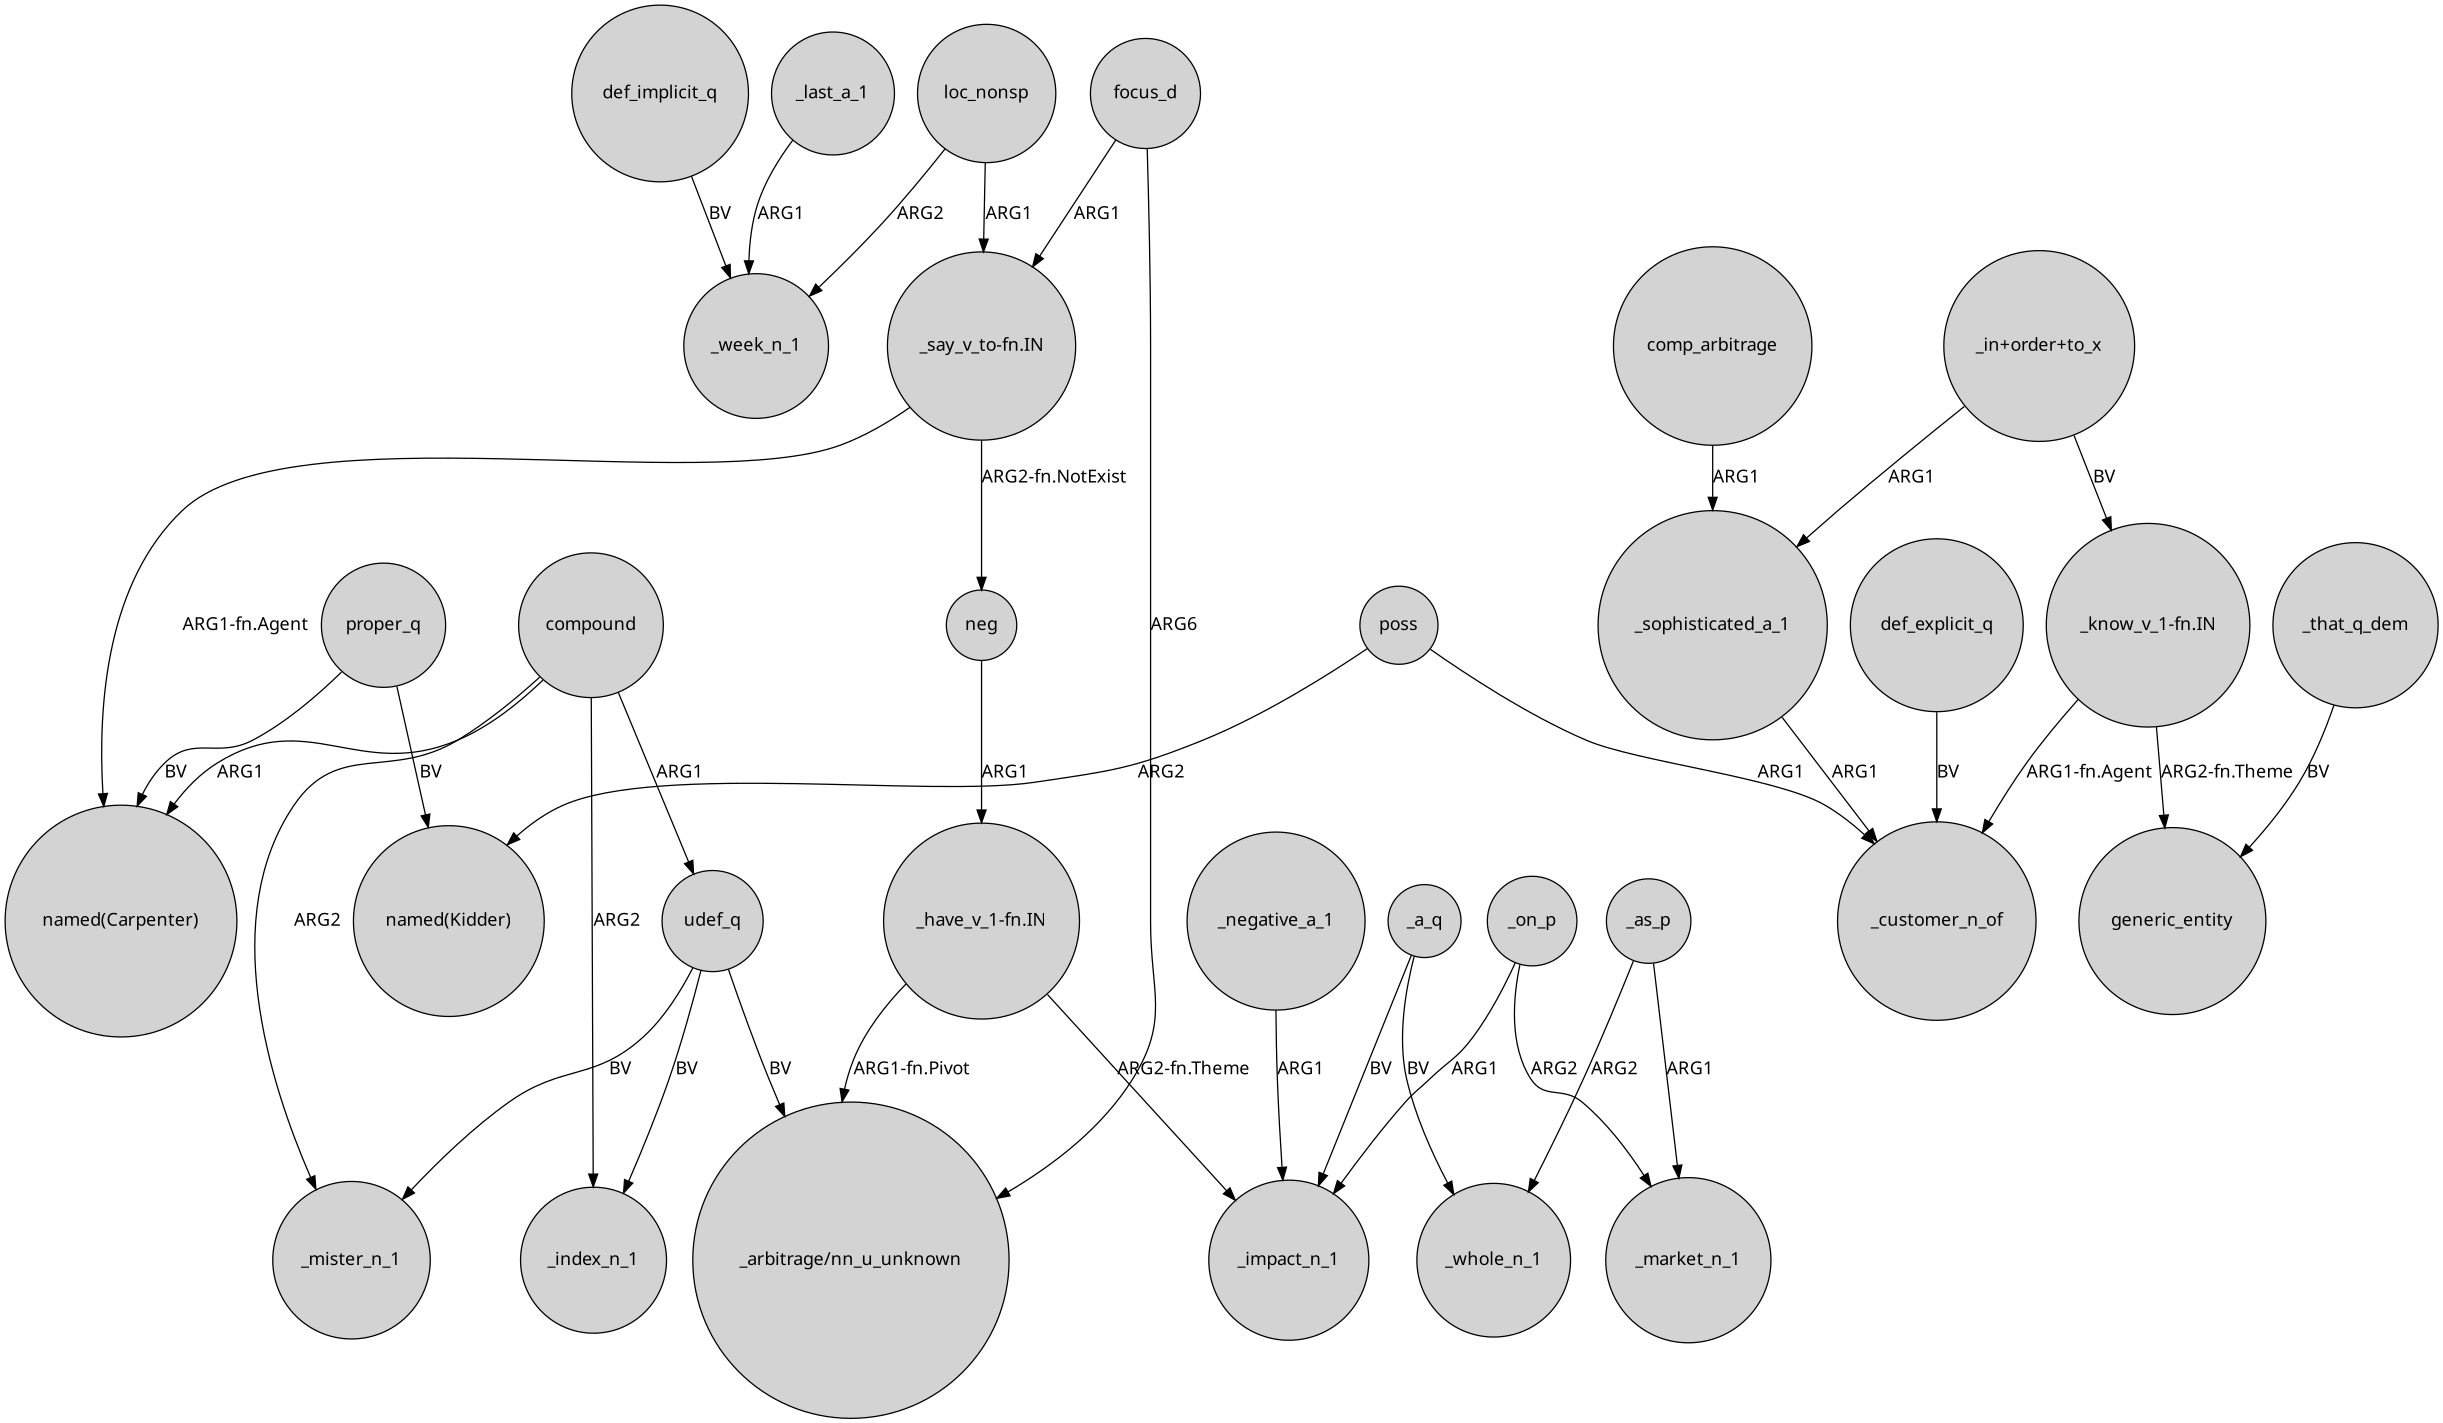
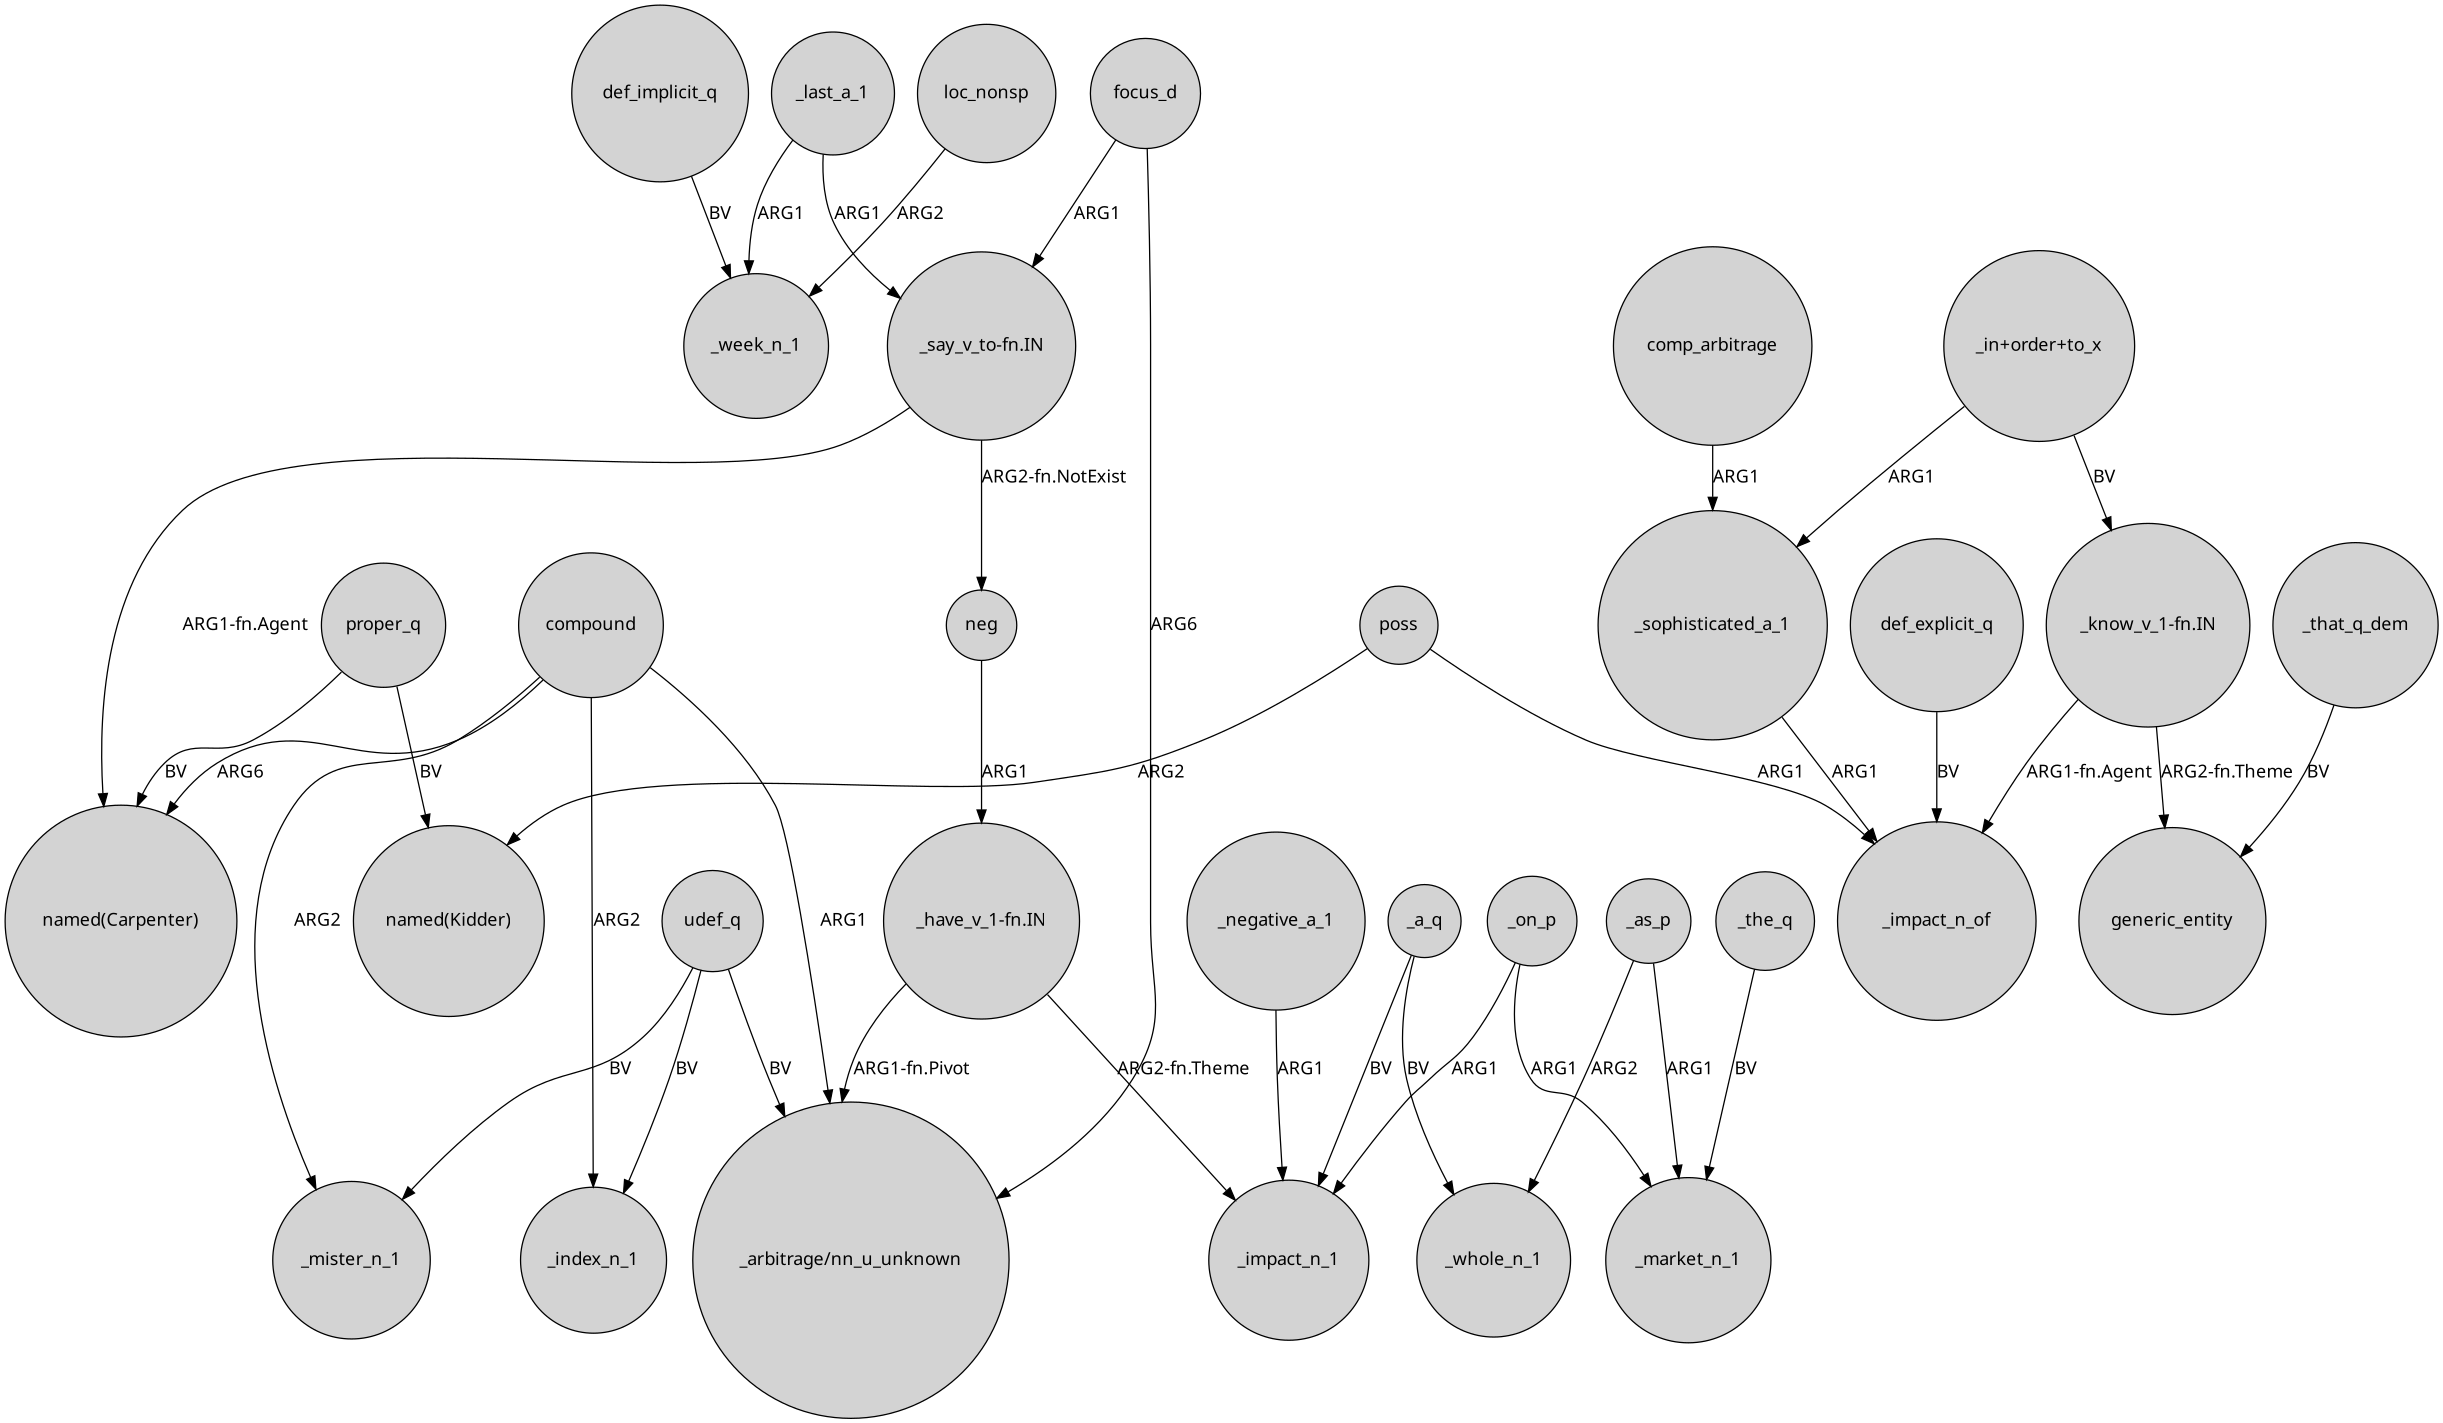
(984, 201) -> (838, 231)
(241, 773) -> (241, 773)
(653, 777) -> (789, 855)
none -> (1765, 921)
(1937, 921) -> (1937, 921)
(1555, 1069) -> (1555, 1069)
